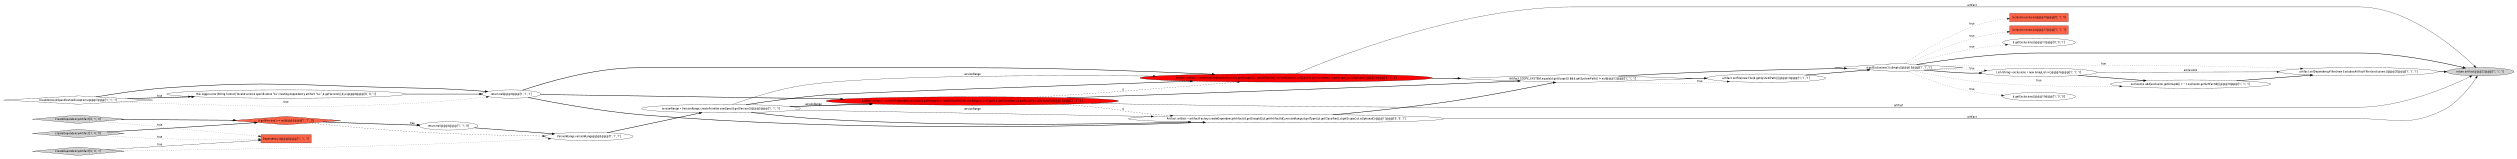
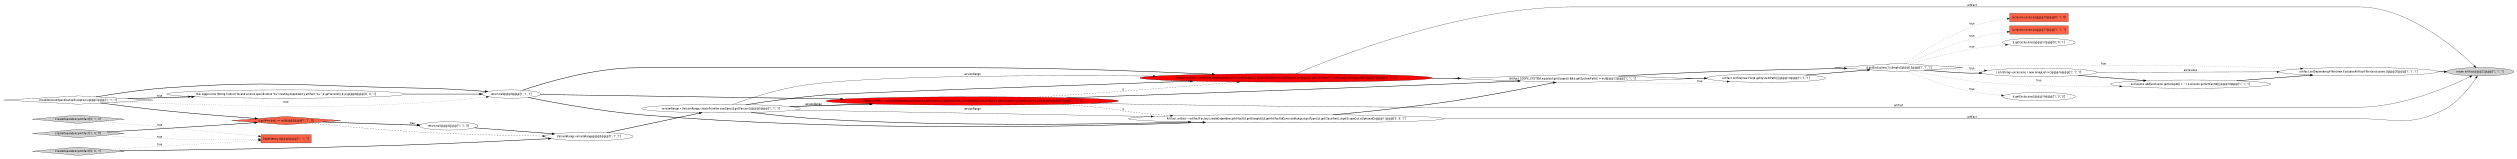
(2190, 53) -> none
(177, 120) -> (178, 112)
(182, 145) -> (182, 145)
(334, 147) -> (334, 147)
